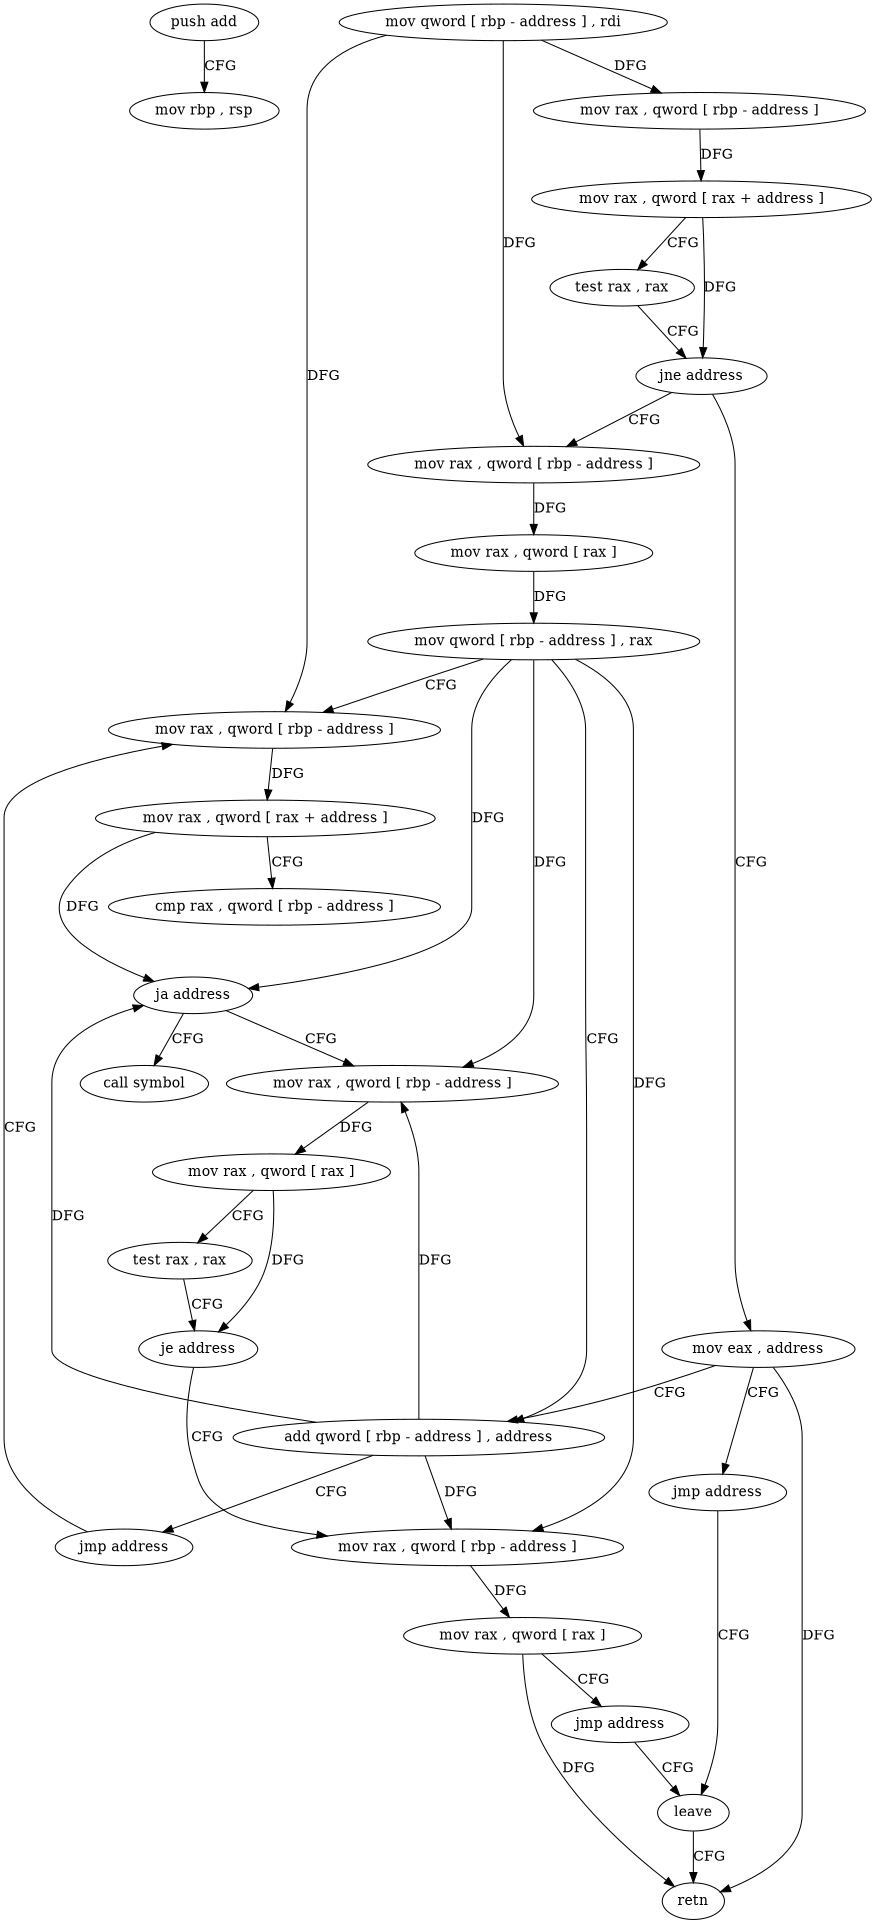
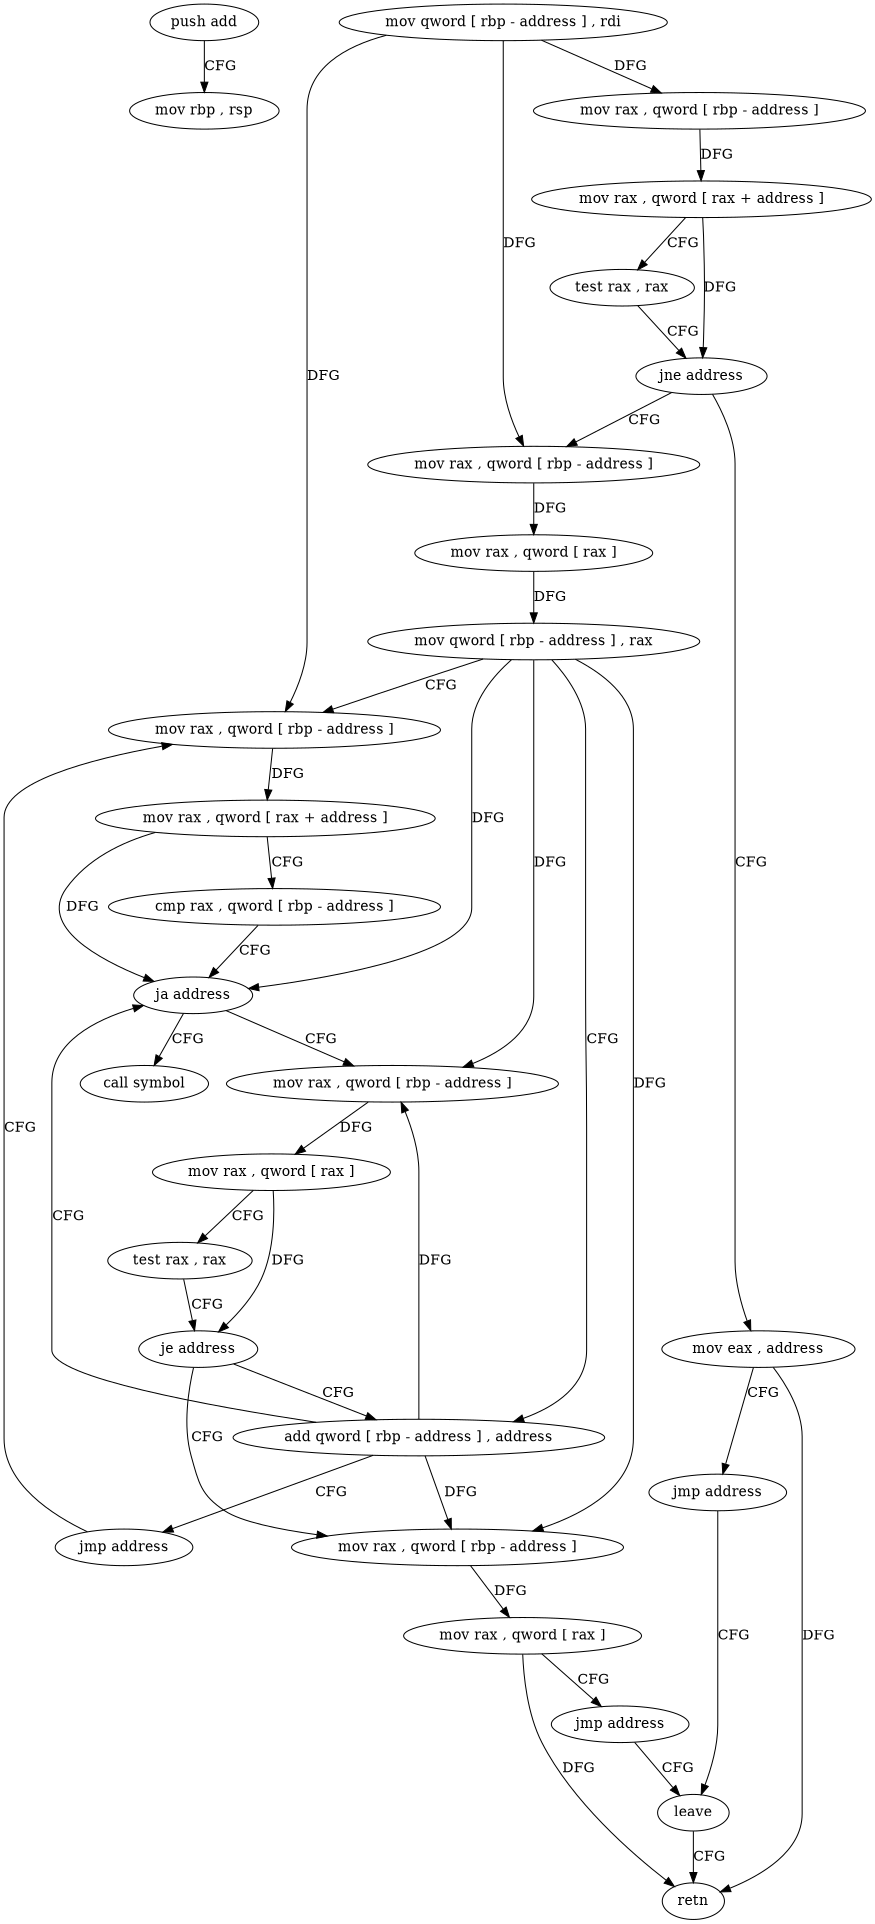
none -> (237, 948)
(69, 1216) -> (69, 1216)
(618, 1396) -> (300, 1390)
